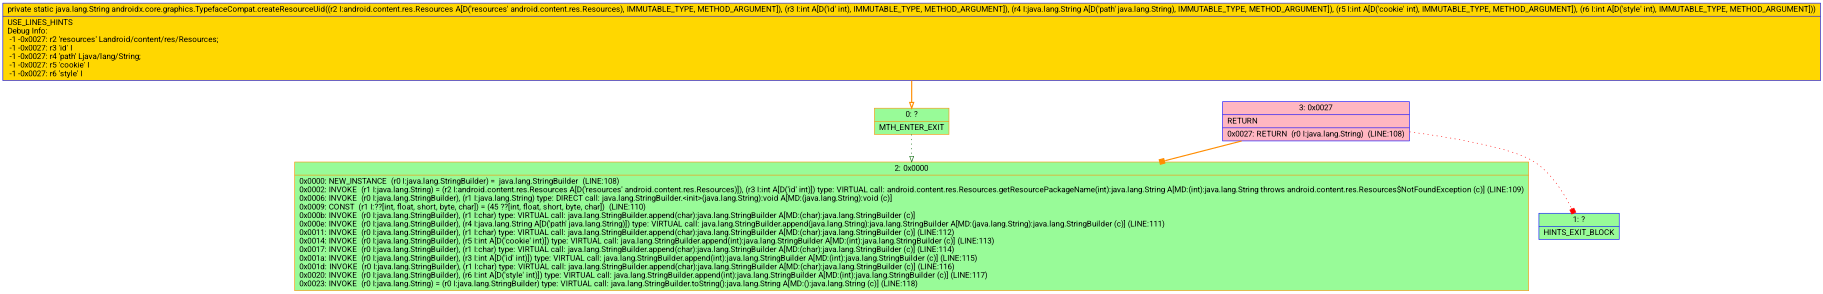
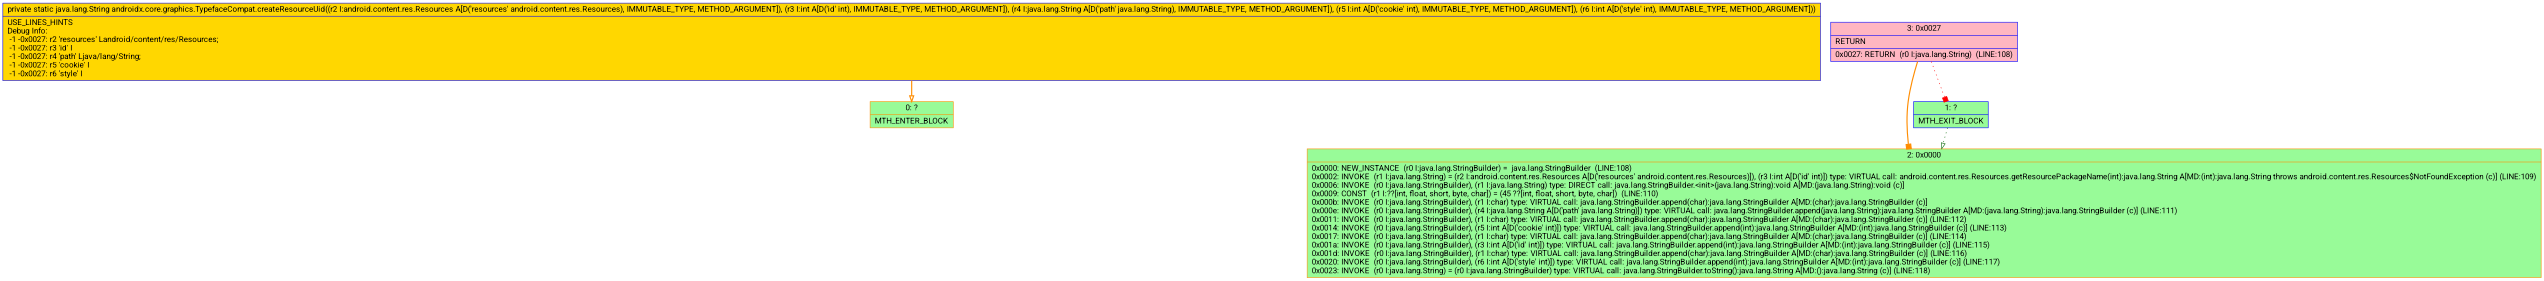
(912, 128) -> (912, 121)
(912, 145) -> (1945, 135)
(1579, 233) -> (1951, 121)
